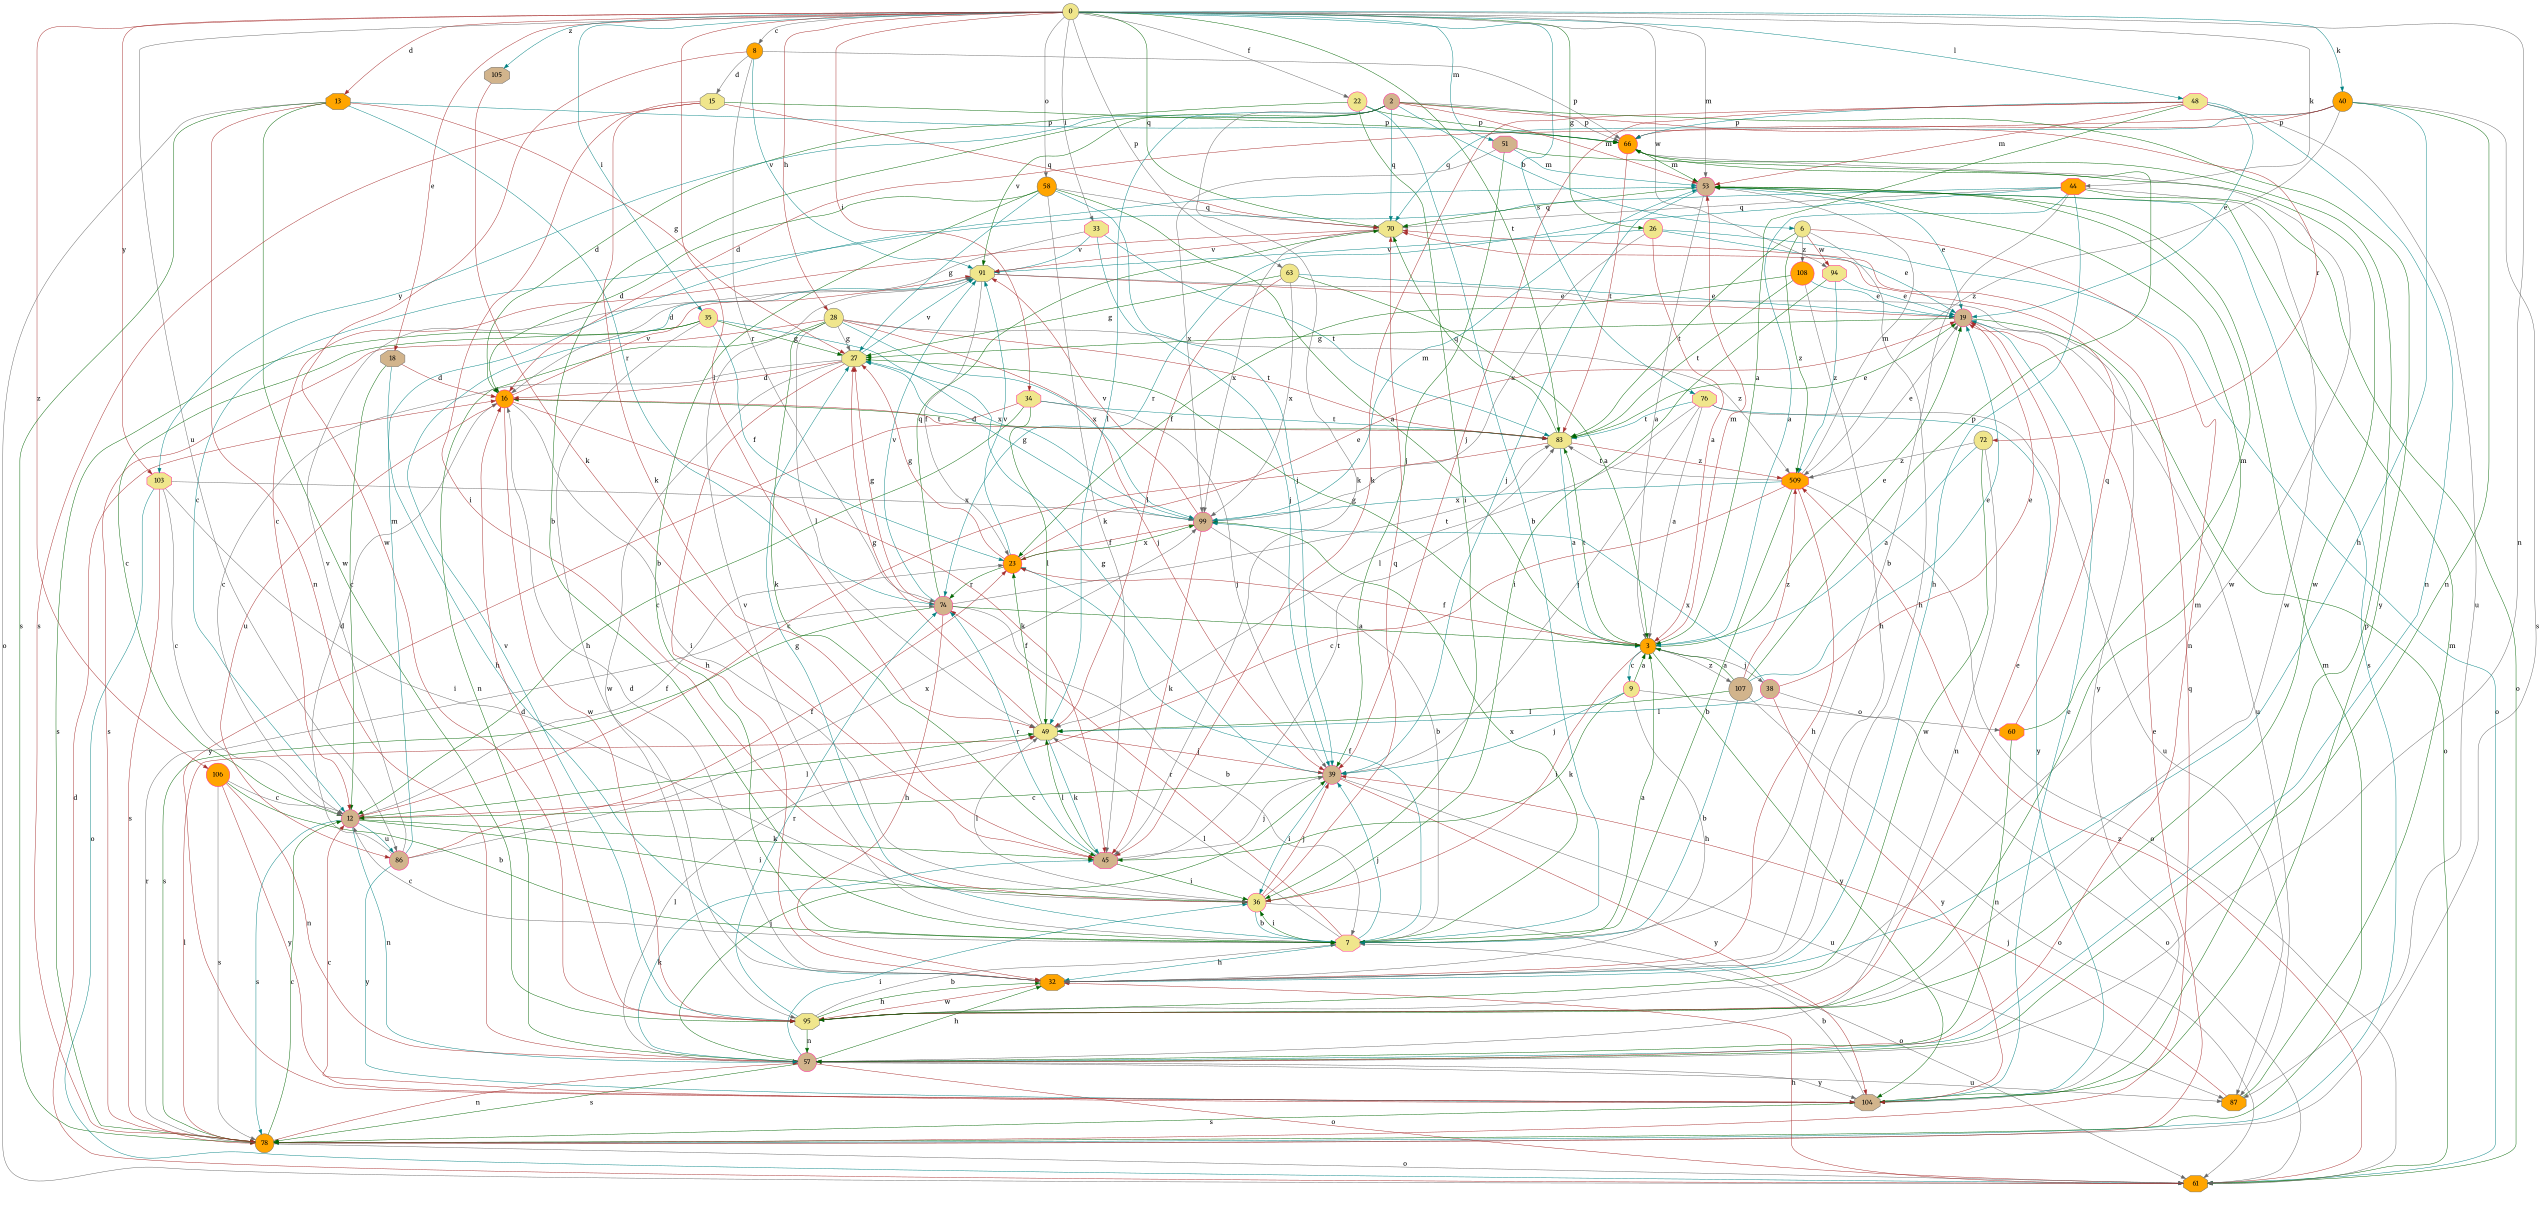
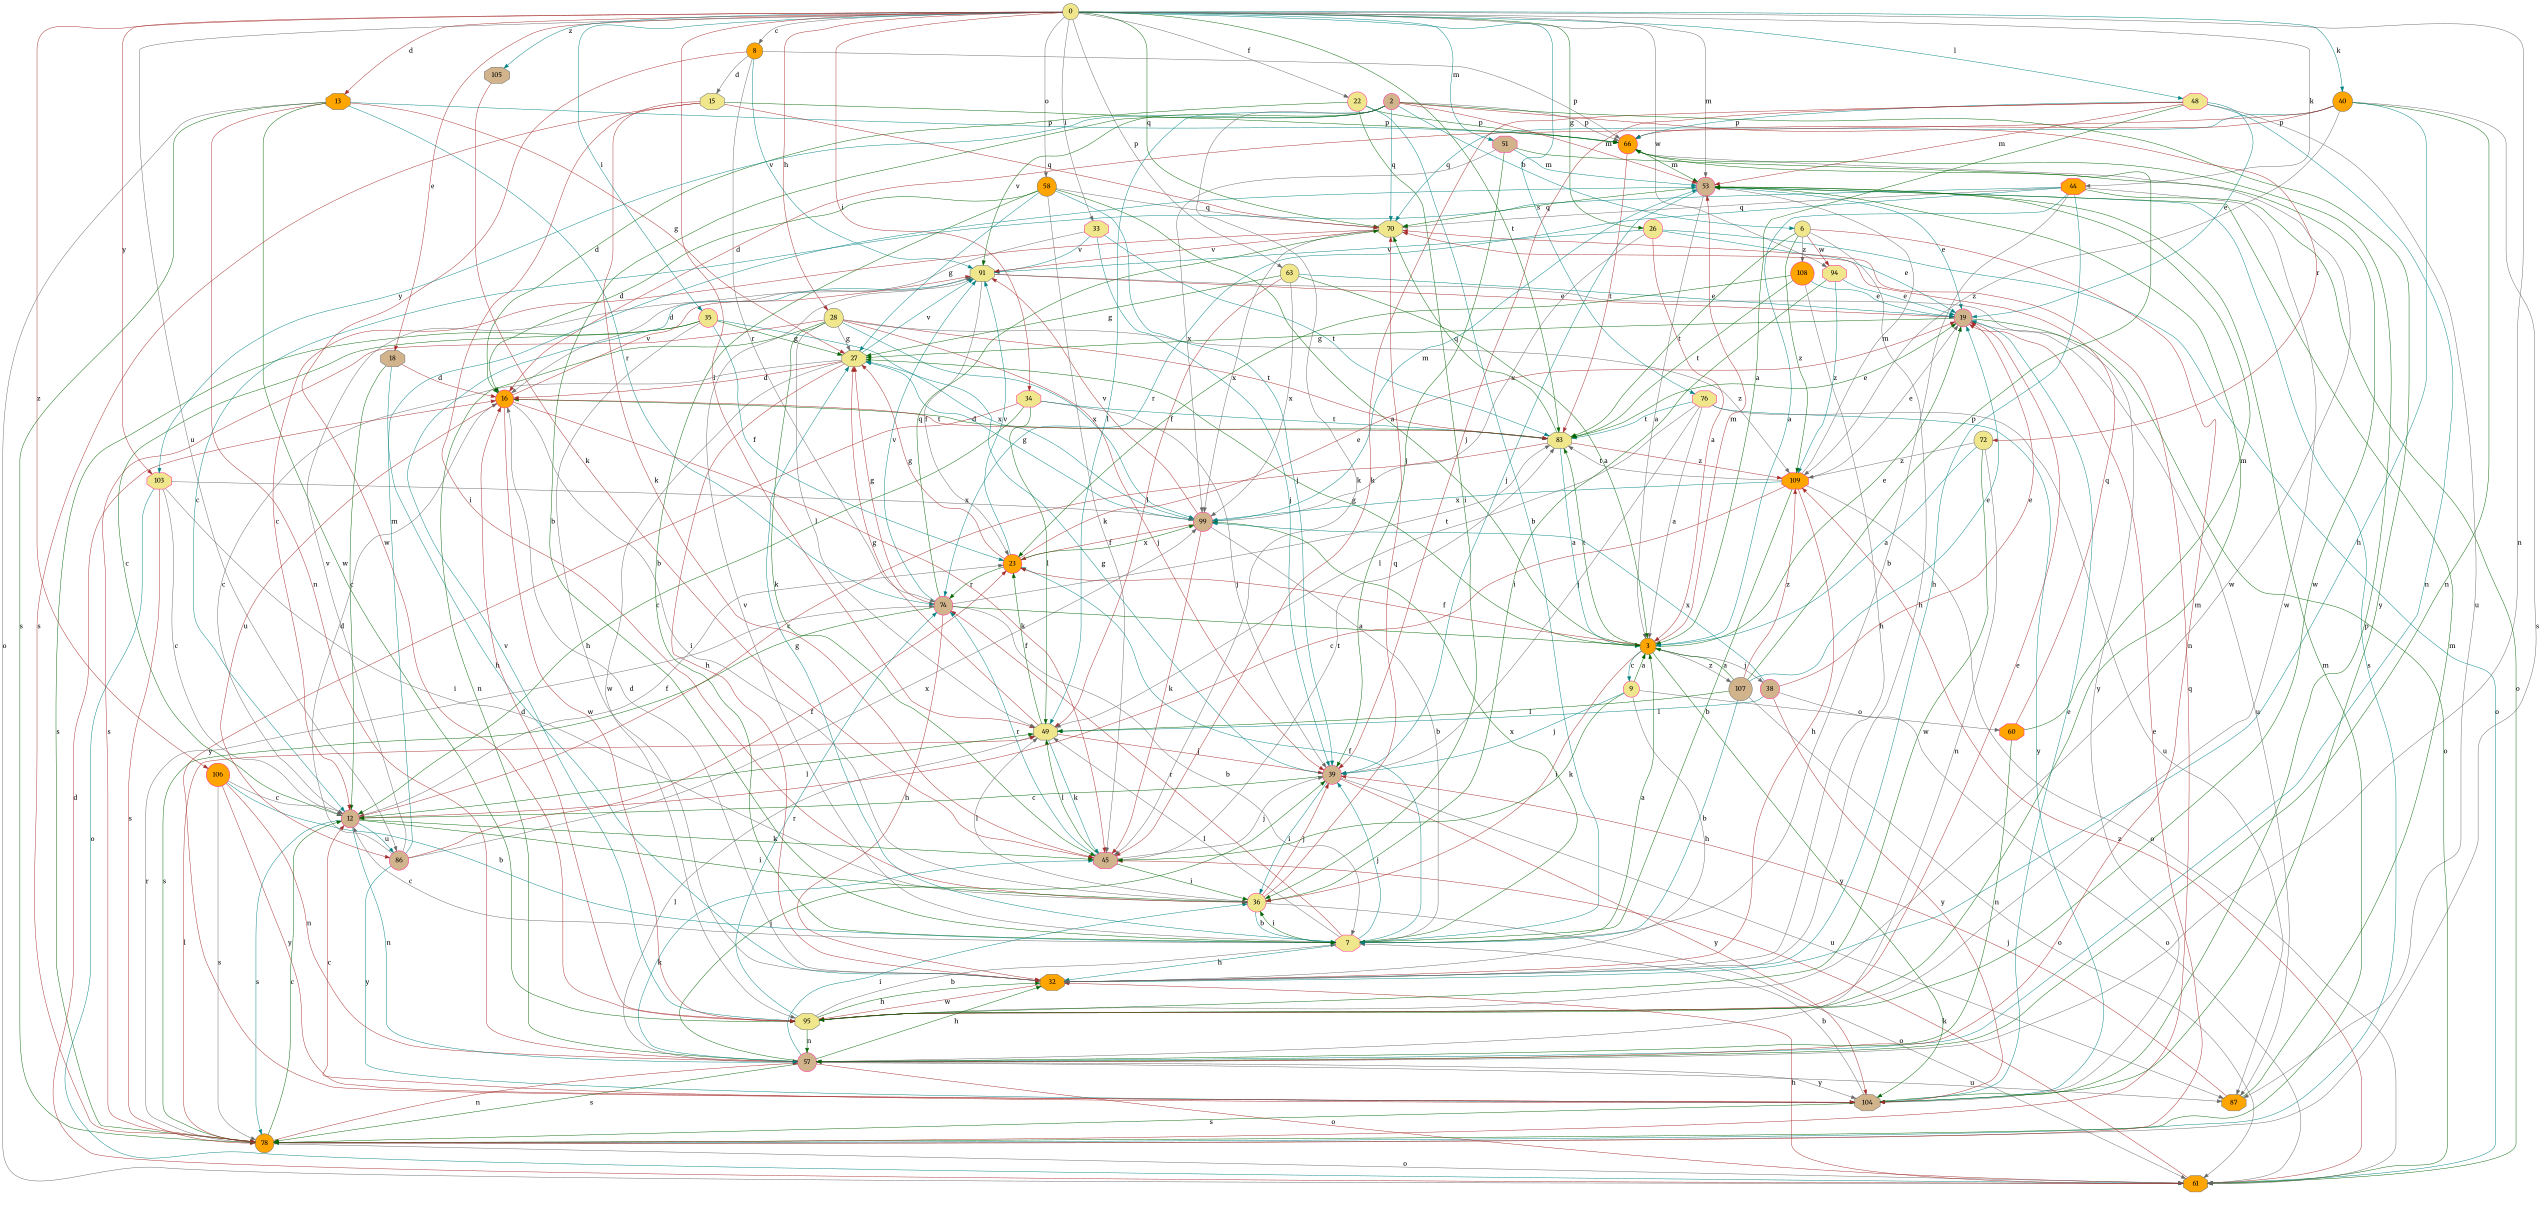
(1795, 481) -> (1795, 481)
(711, 922) -> (711, 922)
none -> (1684, 925)
